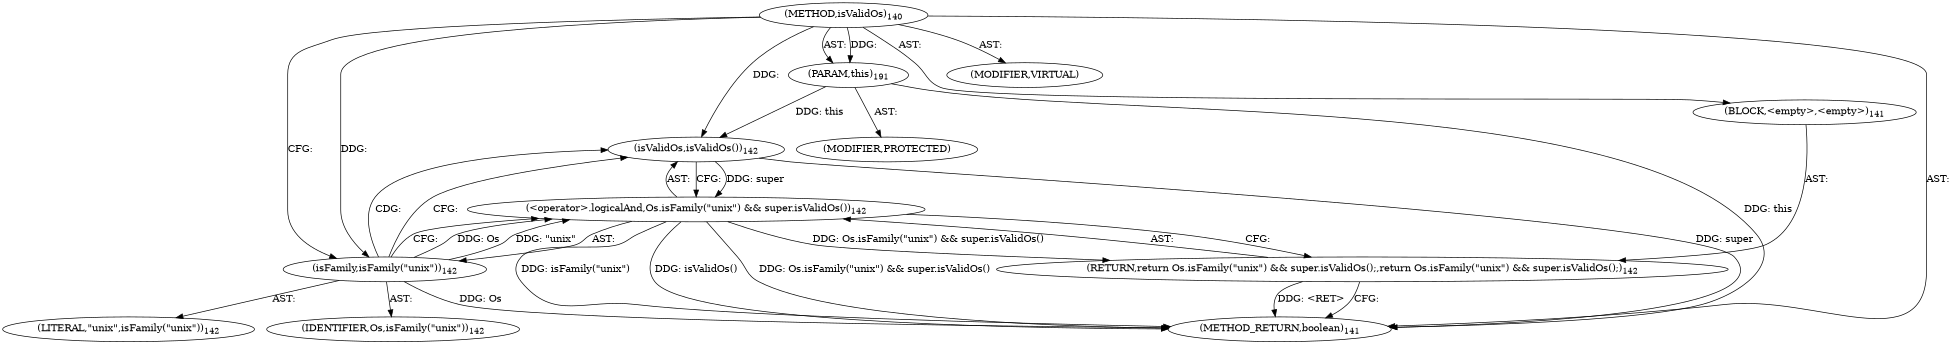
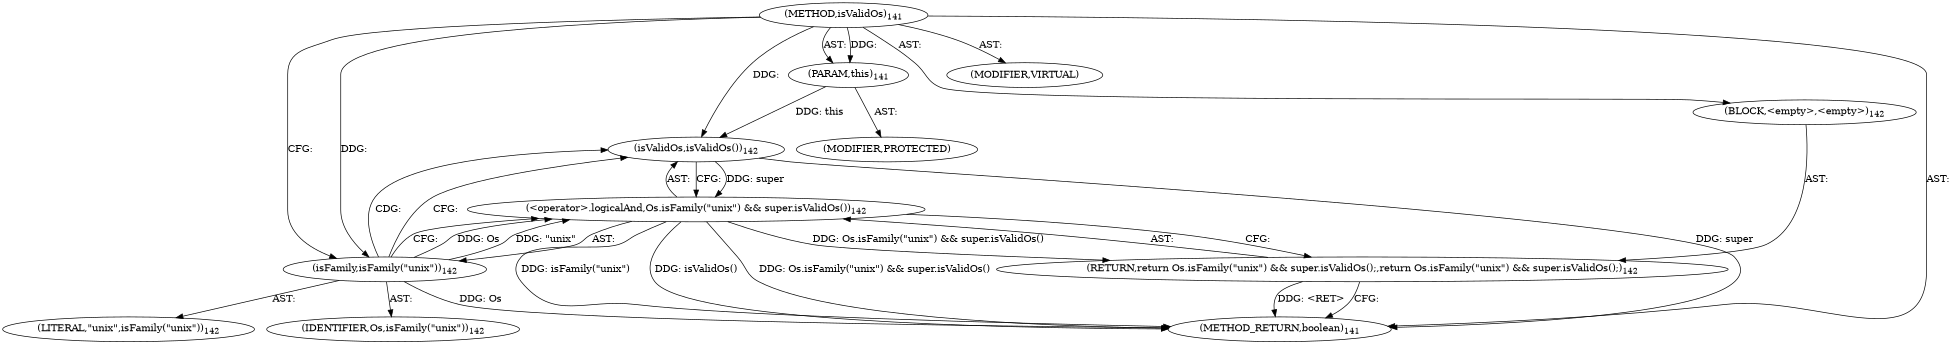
(895, 14) -> (895, 14)
(881, 74) -> (881, 74)
(1877, 111) -> (1877, 111)
(1539, 143) -> none
